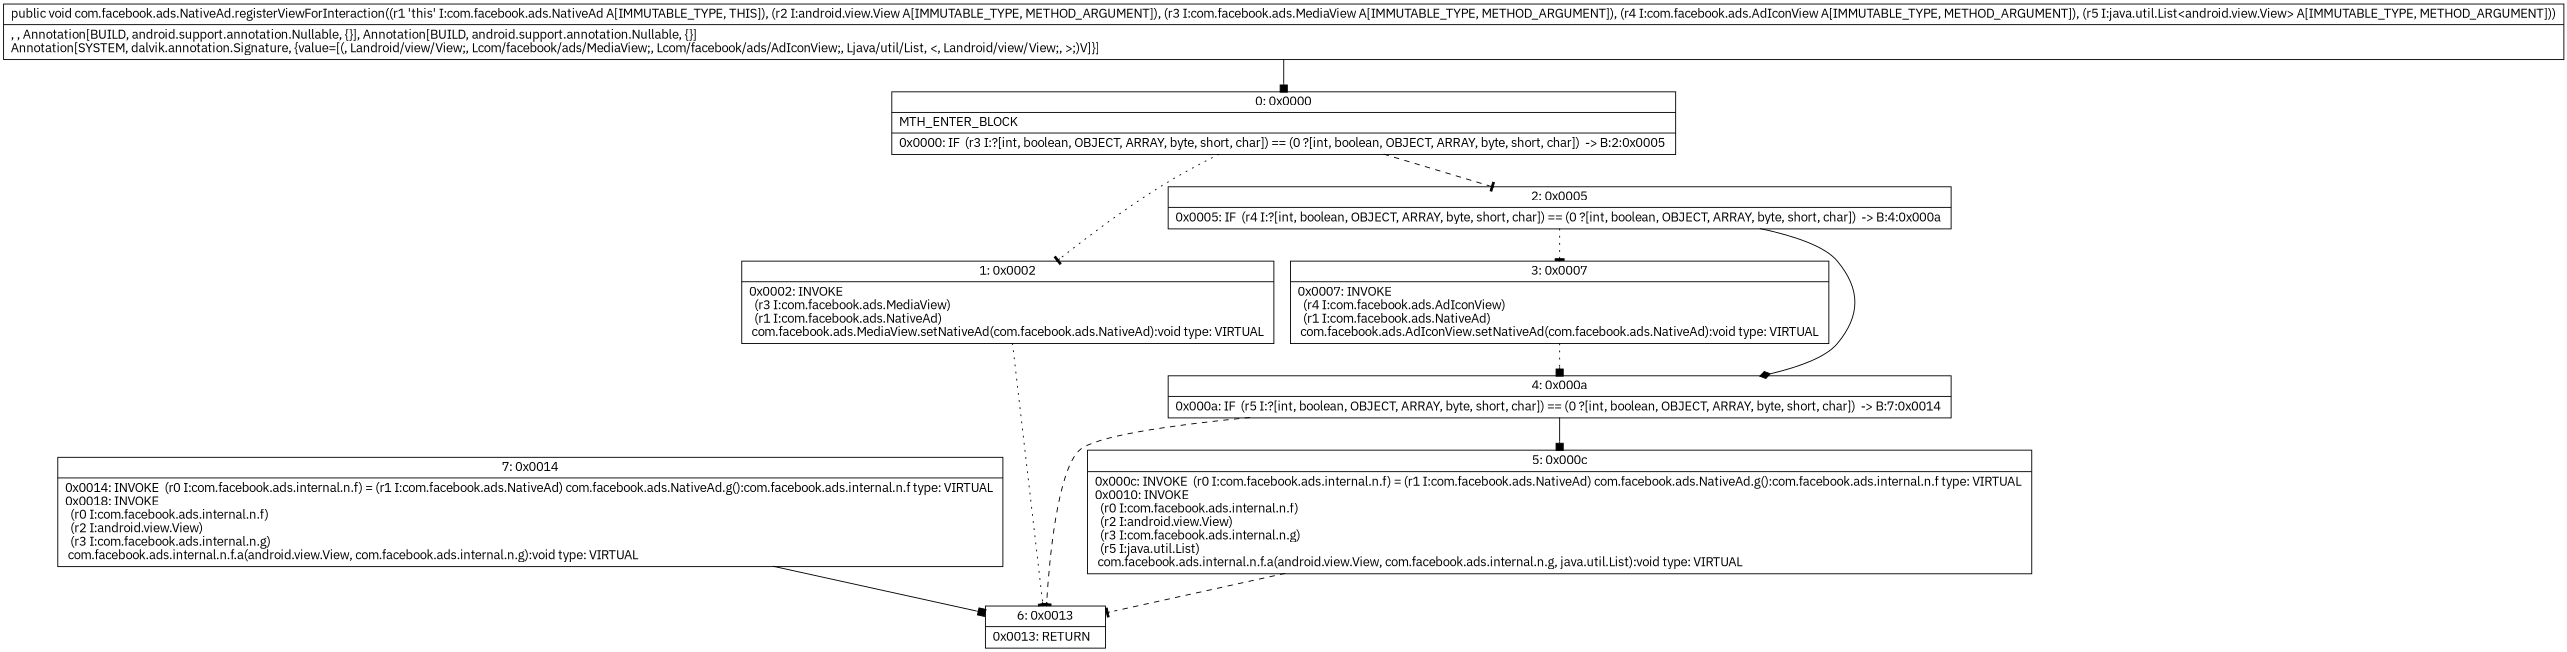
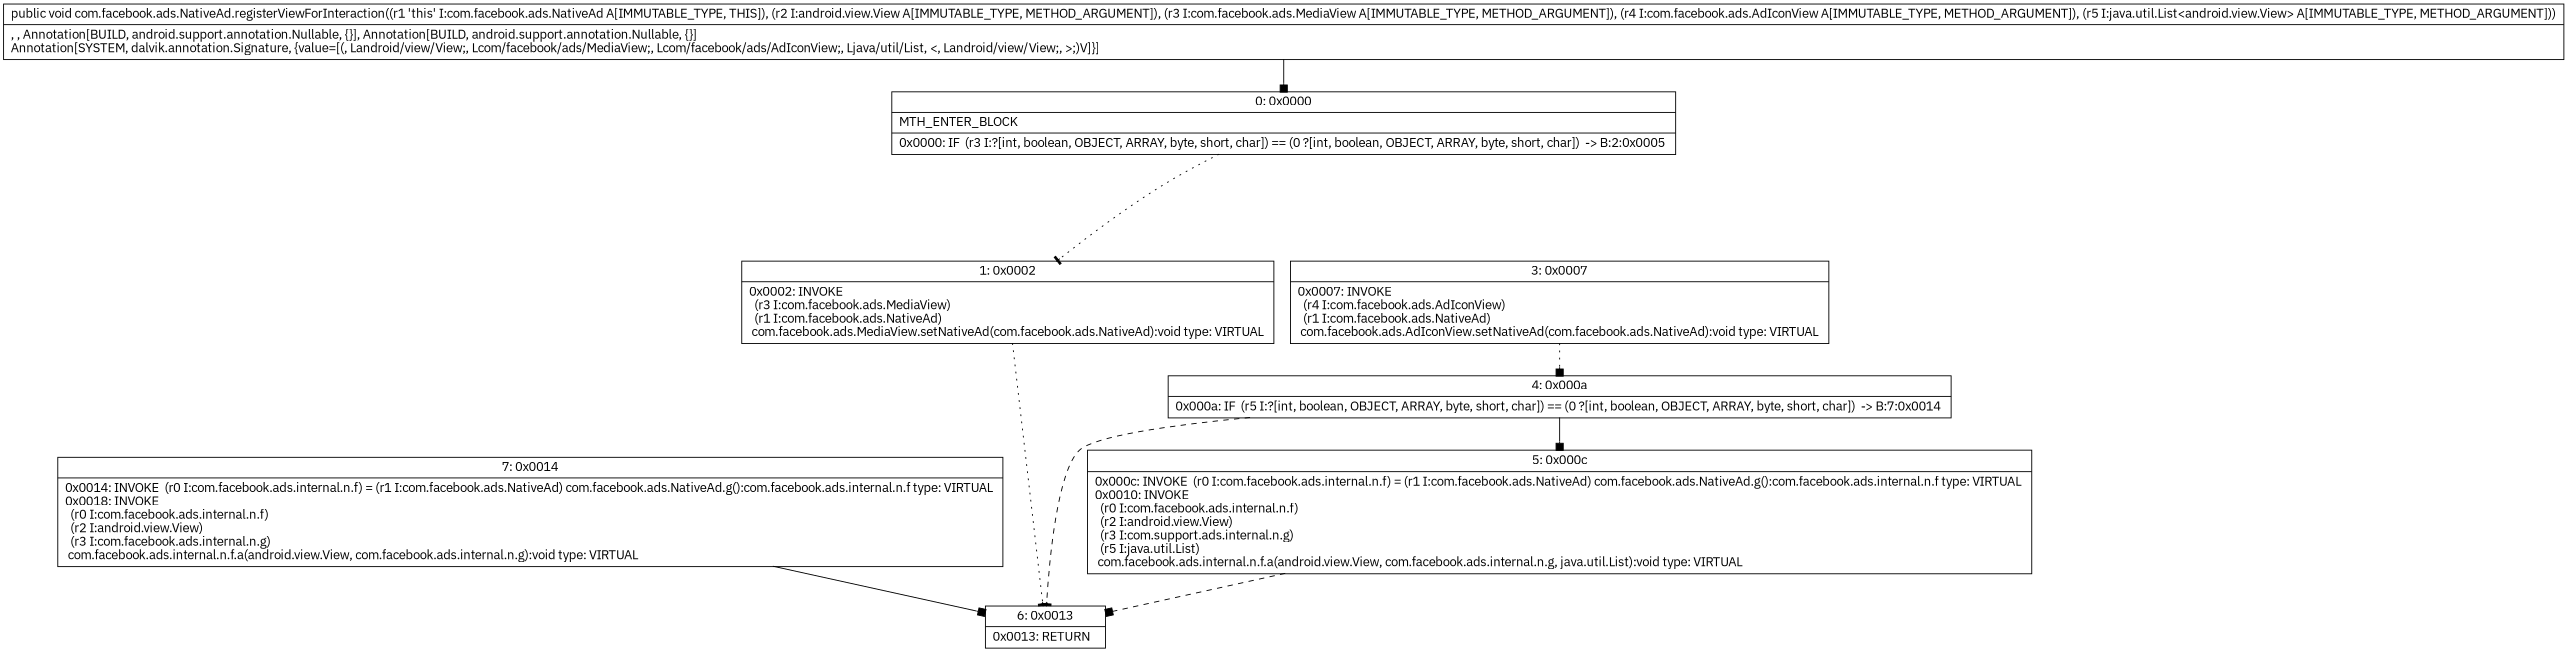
(1560, 208) -> none
(1198, 536) -> (1195, 536)
(1200, 592) -> (1200, 592)
